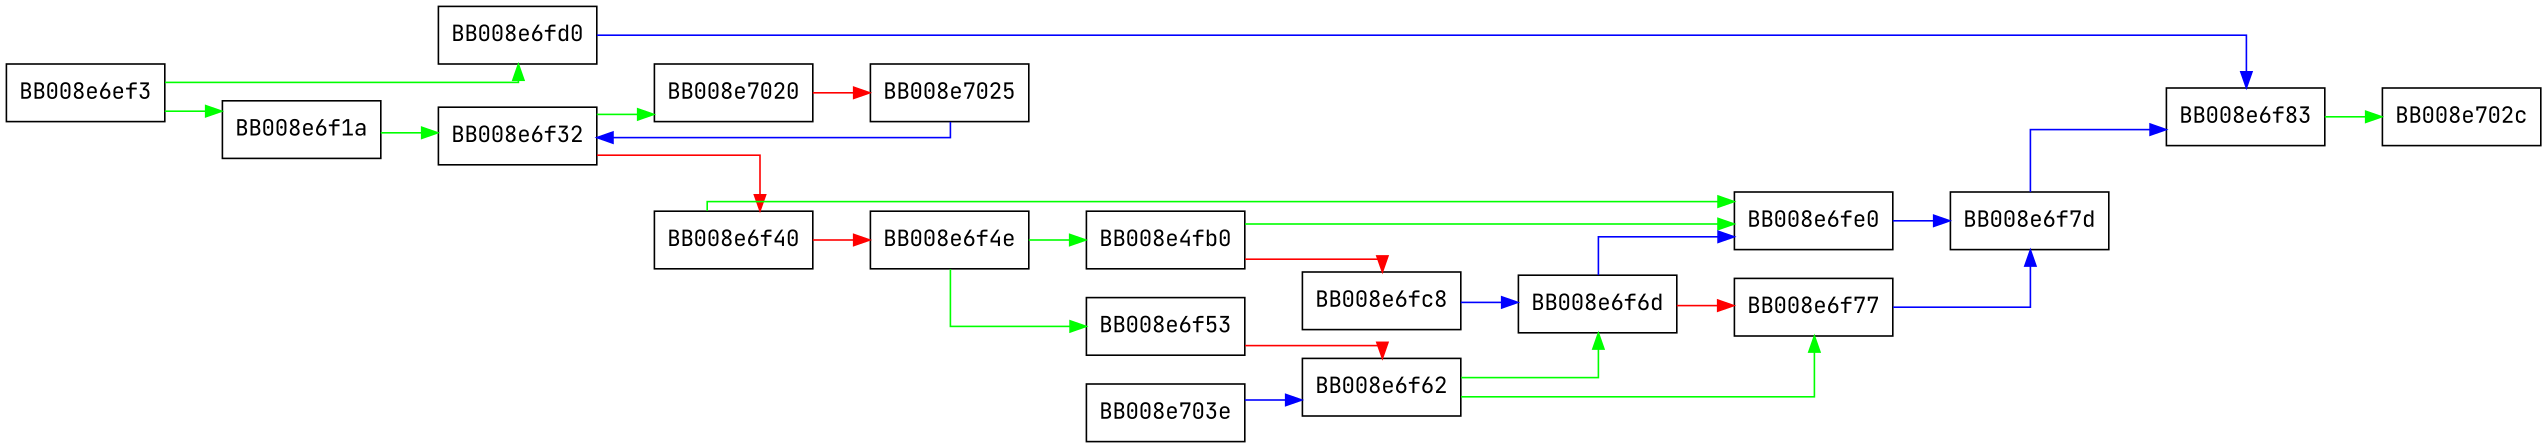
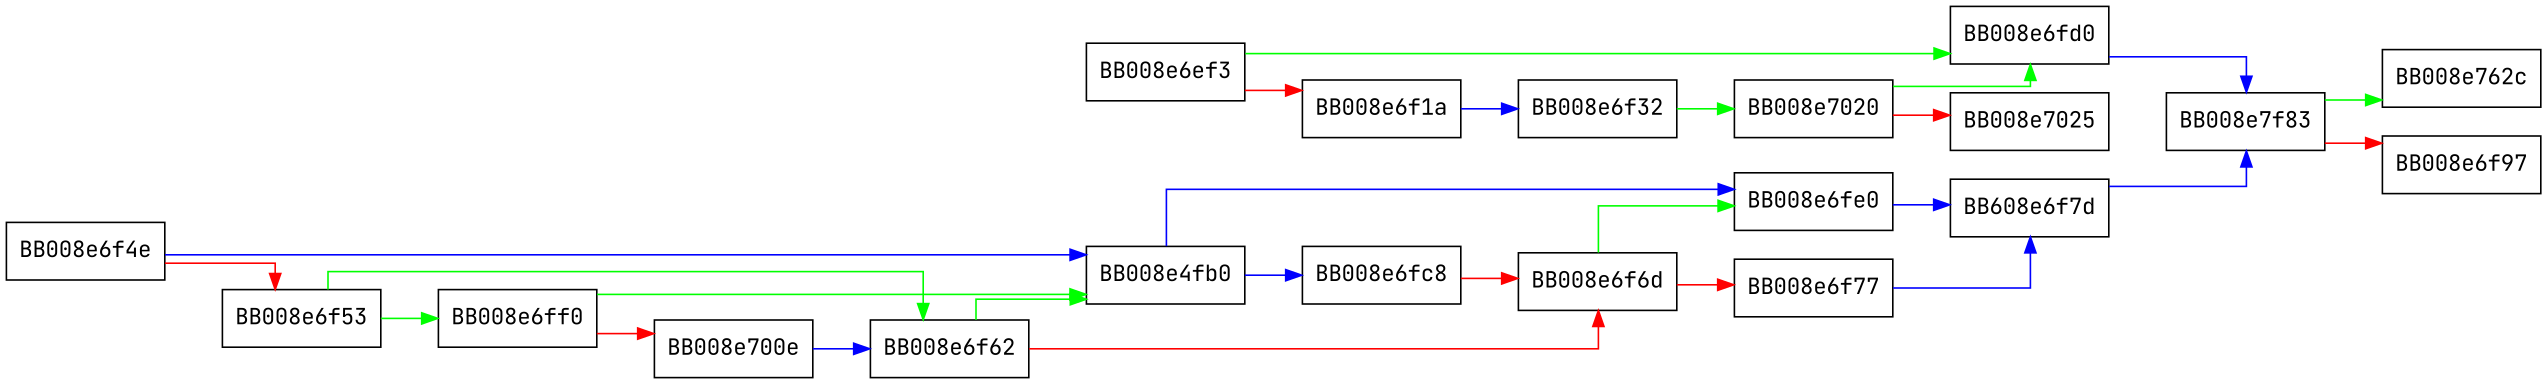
none -> (1965, 86)
(185, 111) -> (1265, 90)
(2246, 117) -> (2246, 122)
(2462, 117) -> (2462, 78)
(401, 133) -> (1481, 109)
(790, 138) -> none
none -> (2462, 165)
(2030, 221) -> (2030, 208)
(1482, 224) -> (1414, 189)
(1639, 237) -> (1635, 206)
(734, 240) -> none
(1049, 240) -> (618, 255)
(1314, 259) -> (1265, 275)
(1481, 302) -> (1481, 278)
none -> (518, 318)
(982, 326) -> (225, 263)
(1314, 346) -> (633, 272)
(1544, 378) -> (1325, 349)
(1660, 397) -> (1013, 299)
(1166, 413) -> (734, 349)
